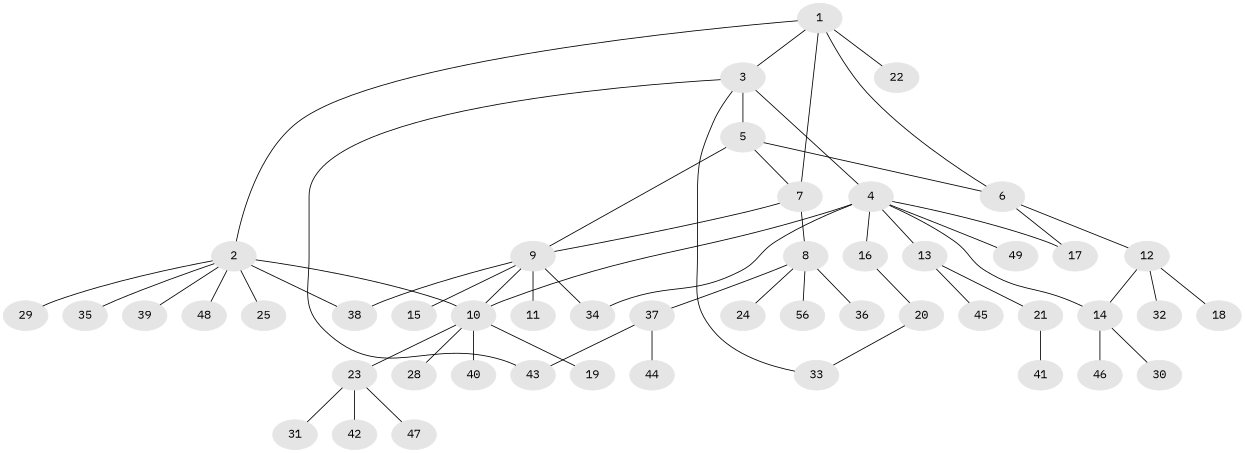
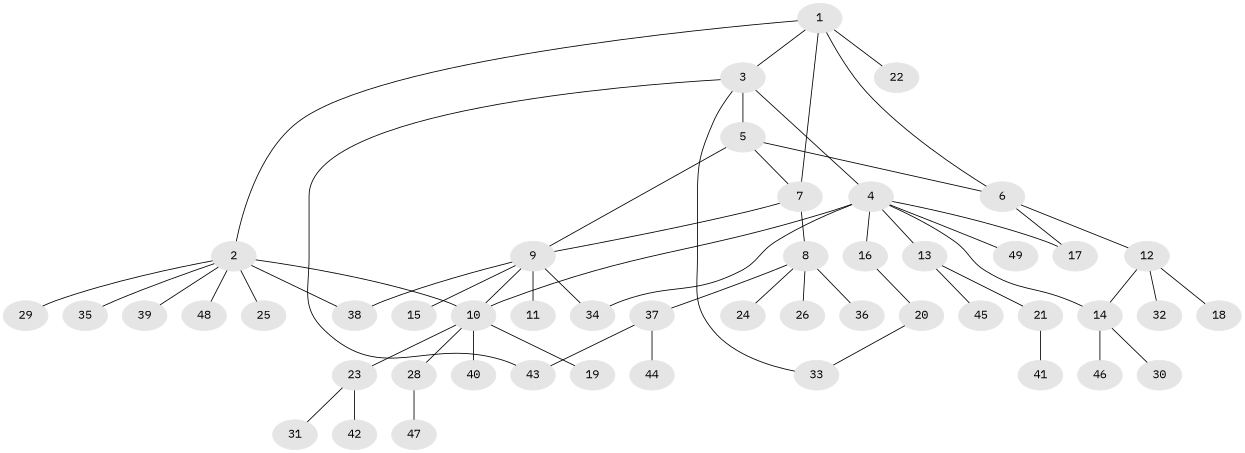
(802, 316) -> (802, 316)
(384, 405) -> (414, 405)
